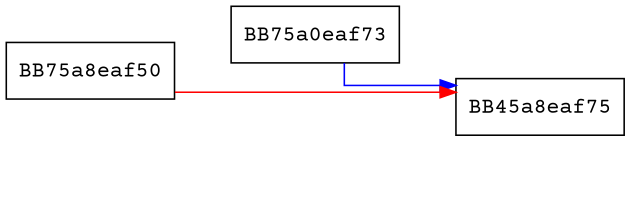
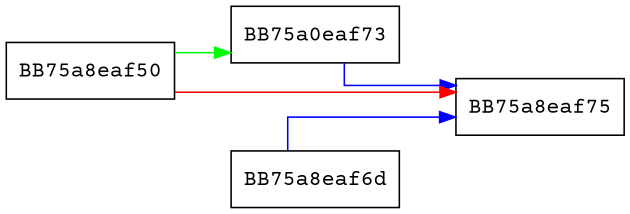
none -> (195, 53)
(540, 107) -> (540, 107)
none -> (315, 179)
